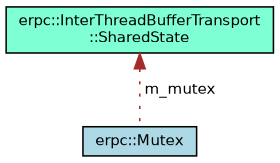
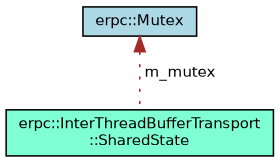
(140, 98) -> (140, 81)
